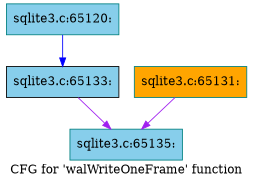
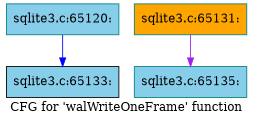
(91, 110) -> none
